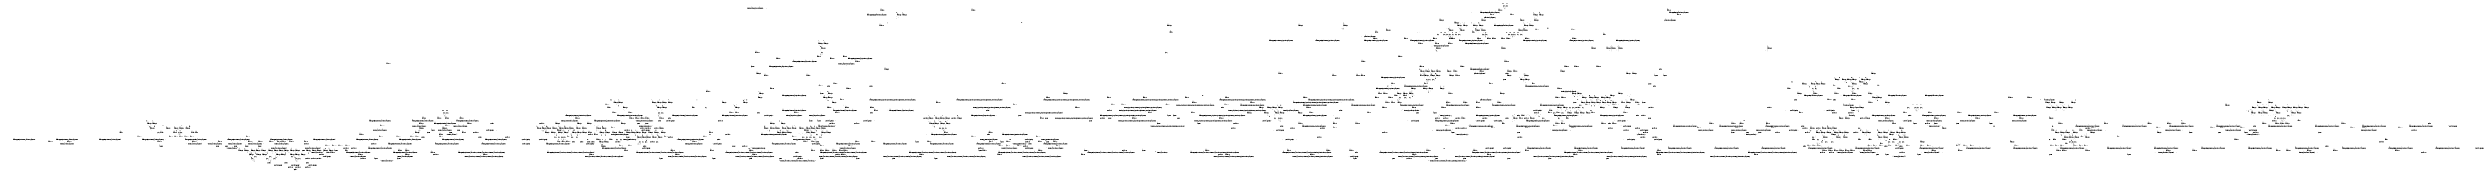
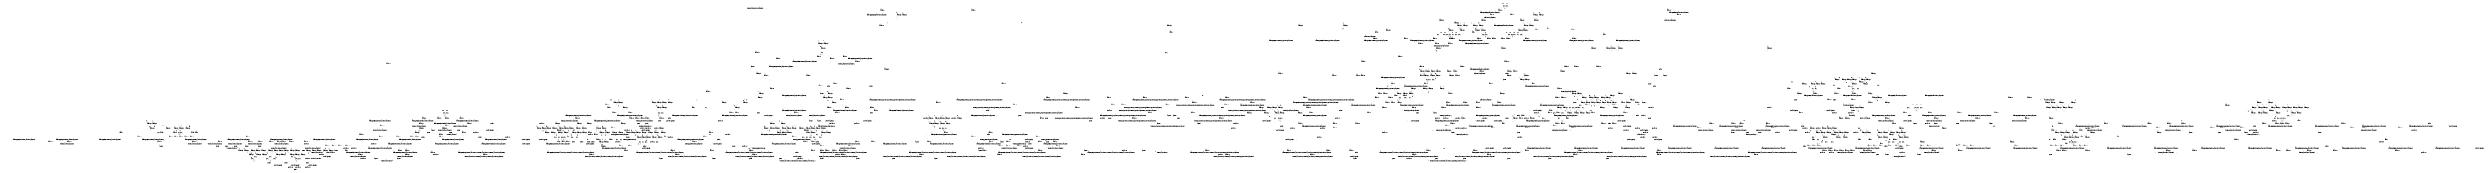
(2019, 118) -> (2024, 118)
